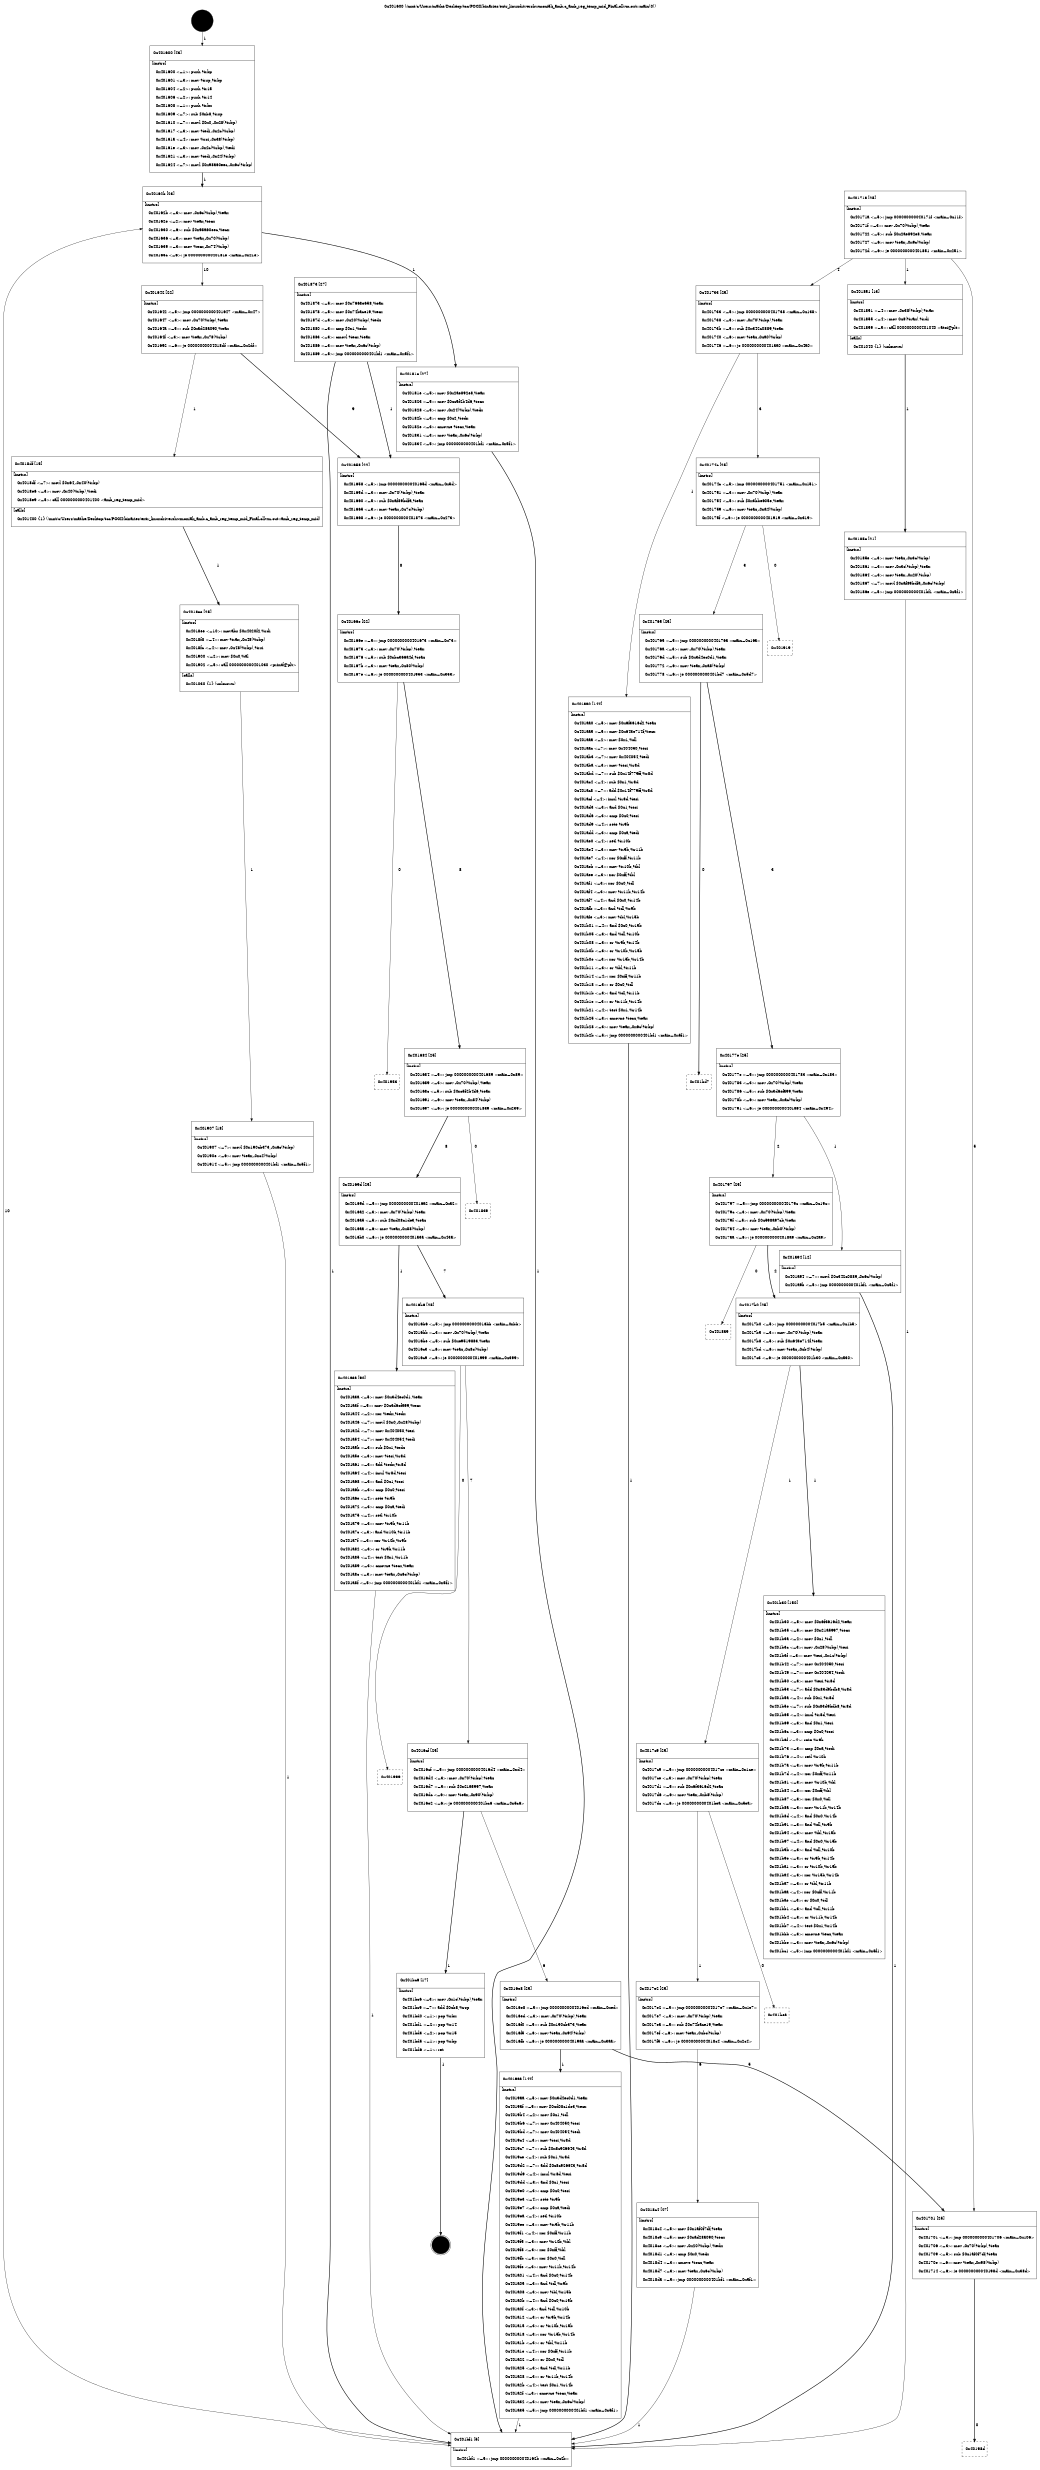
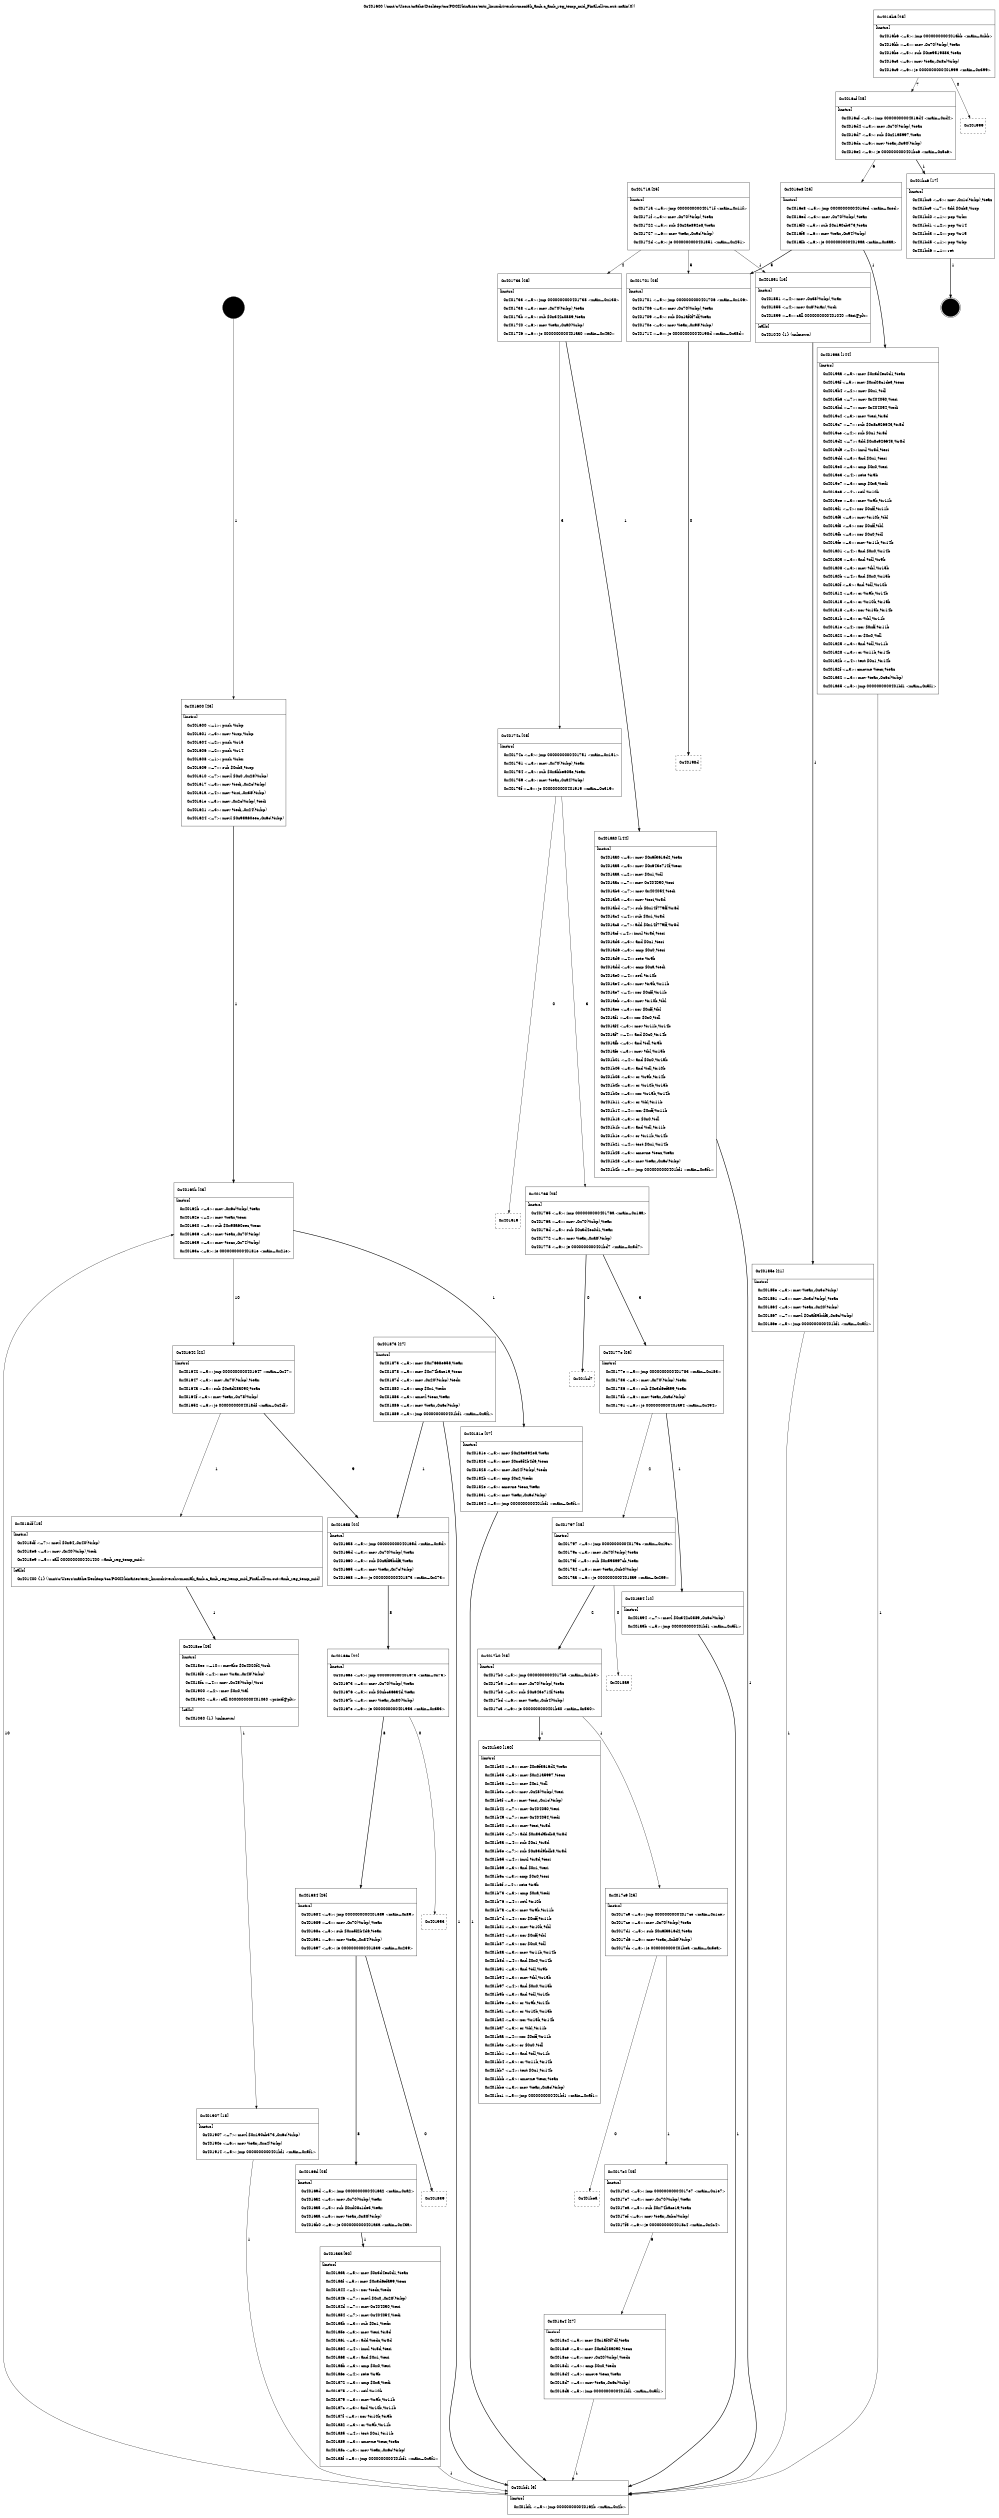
(663, 517) -> (607, 584)
(473, 1159) -> (398, 2072)
(835, 1178) -> (676, 1501)
(431, 1270) -> none
